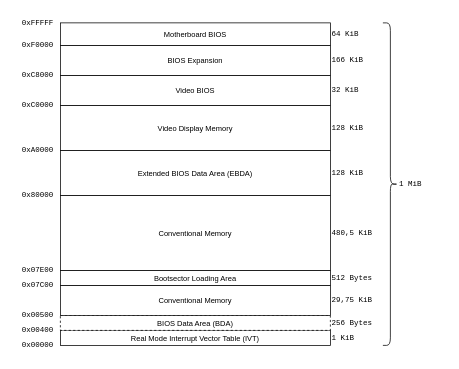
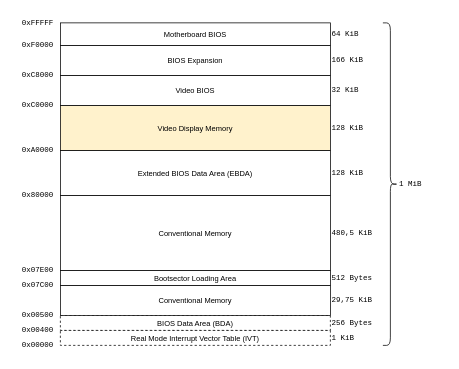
(195, 128) -> (195, 128)
(195, 338) -> (195, 338)
